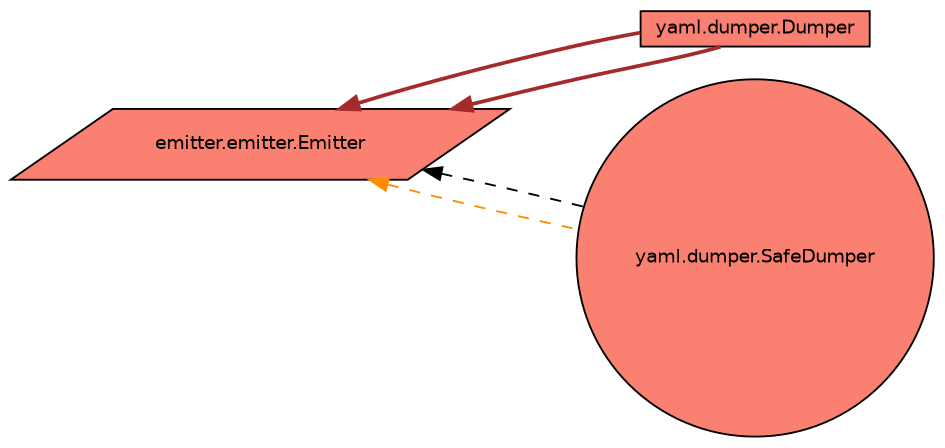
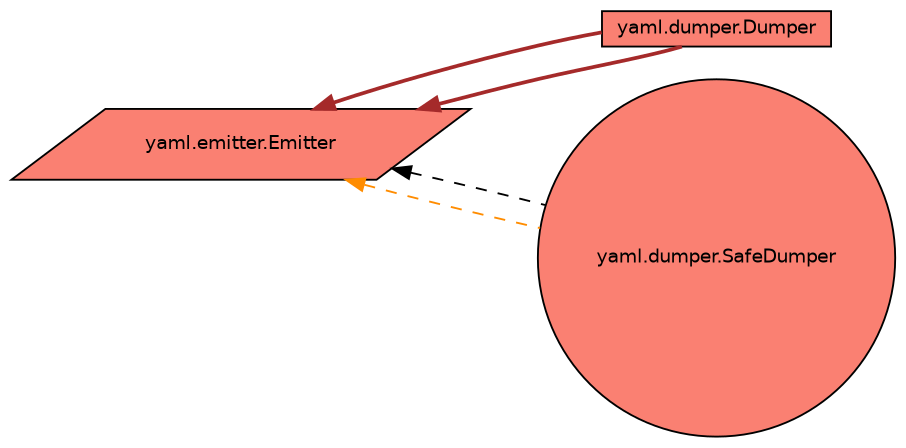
(260, 144) -> (241, 144)
